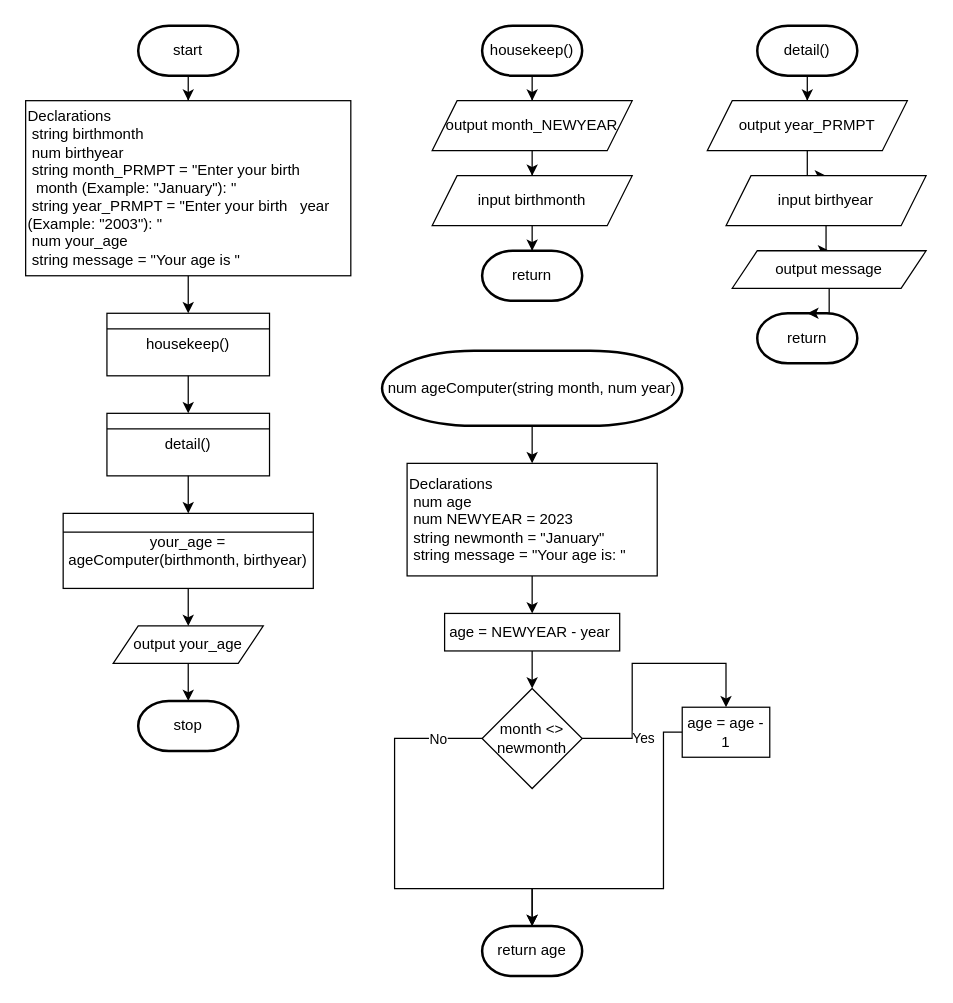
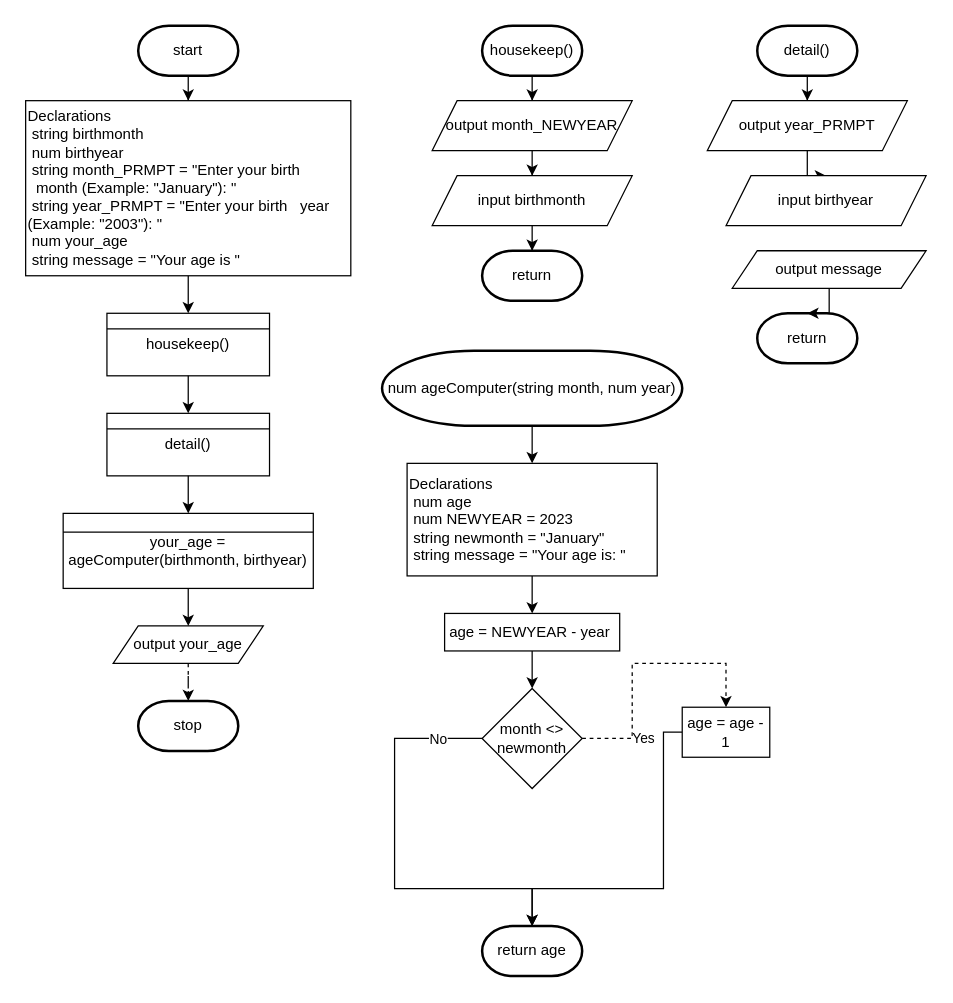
(826, 240) -> none
(634, 663) -> (634, 663)
(188, 671) -> (188, 671)
